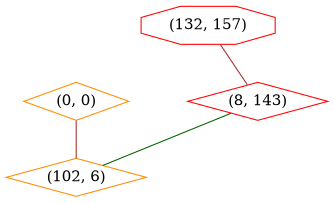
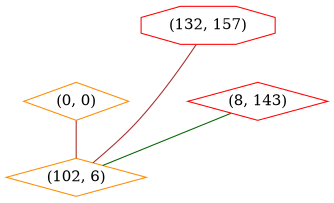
(234, 65) -> (149, 108)
